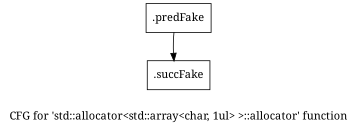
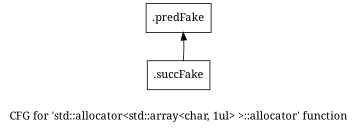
(173, 43) -> (184, 51)
